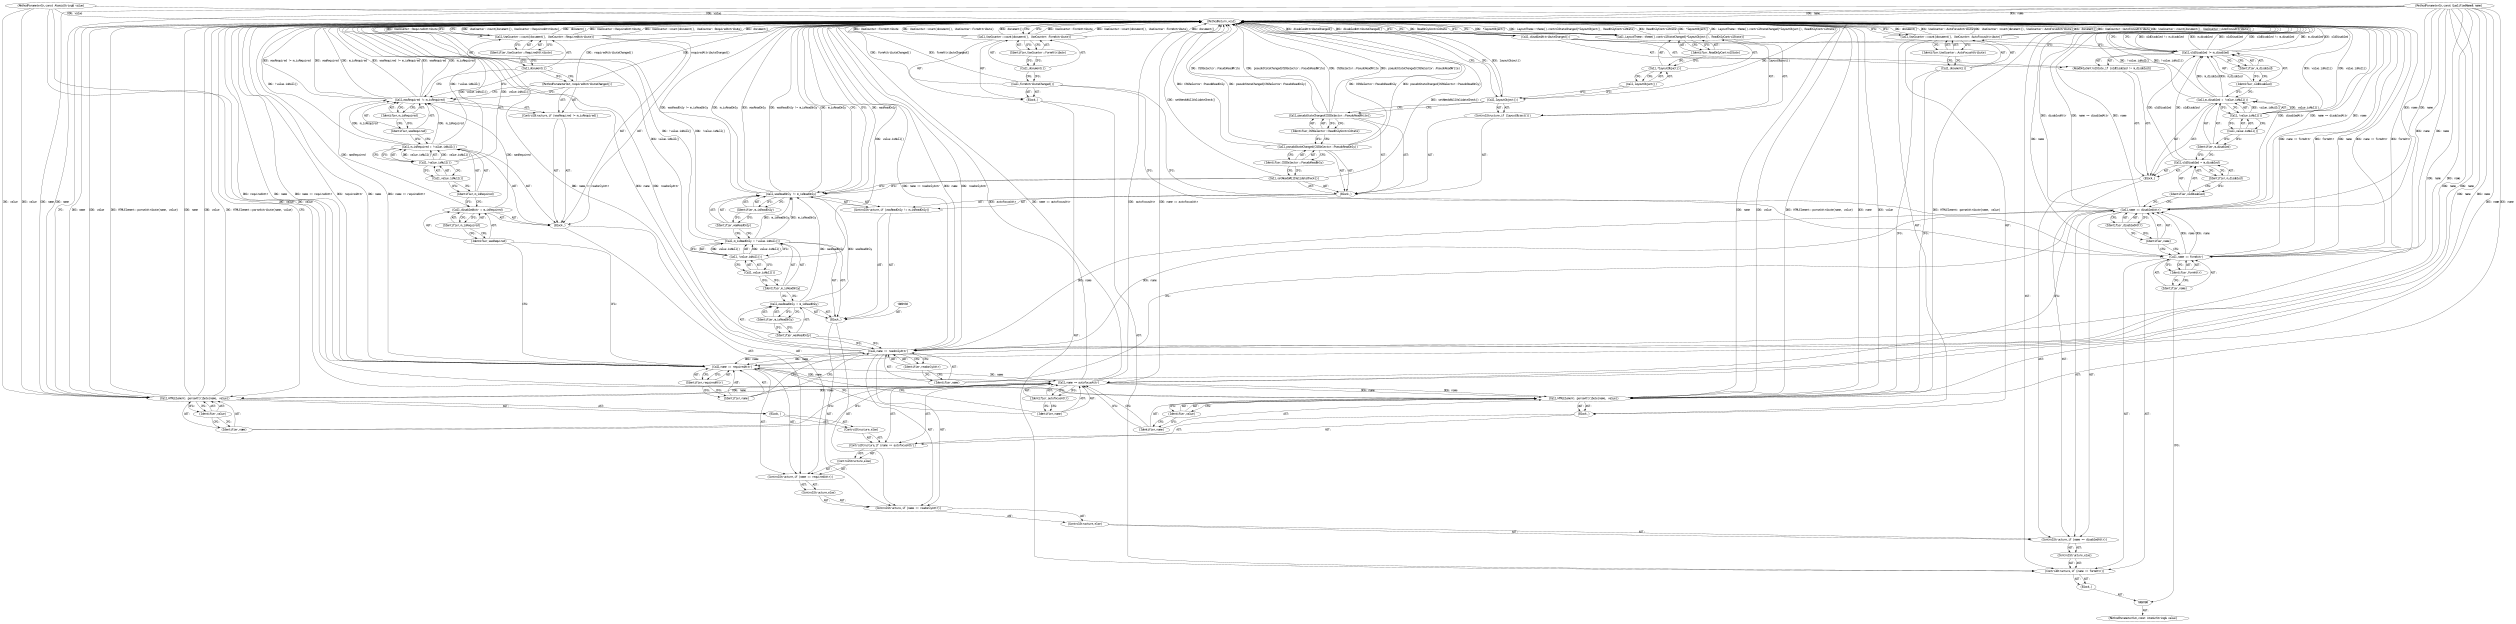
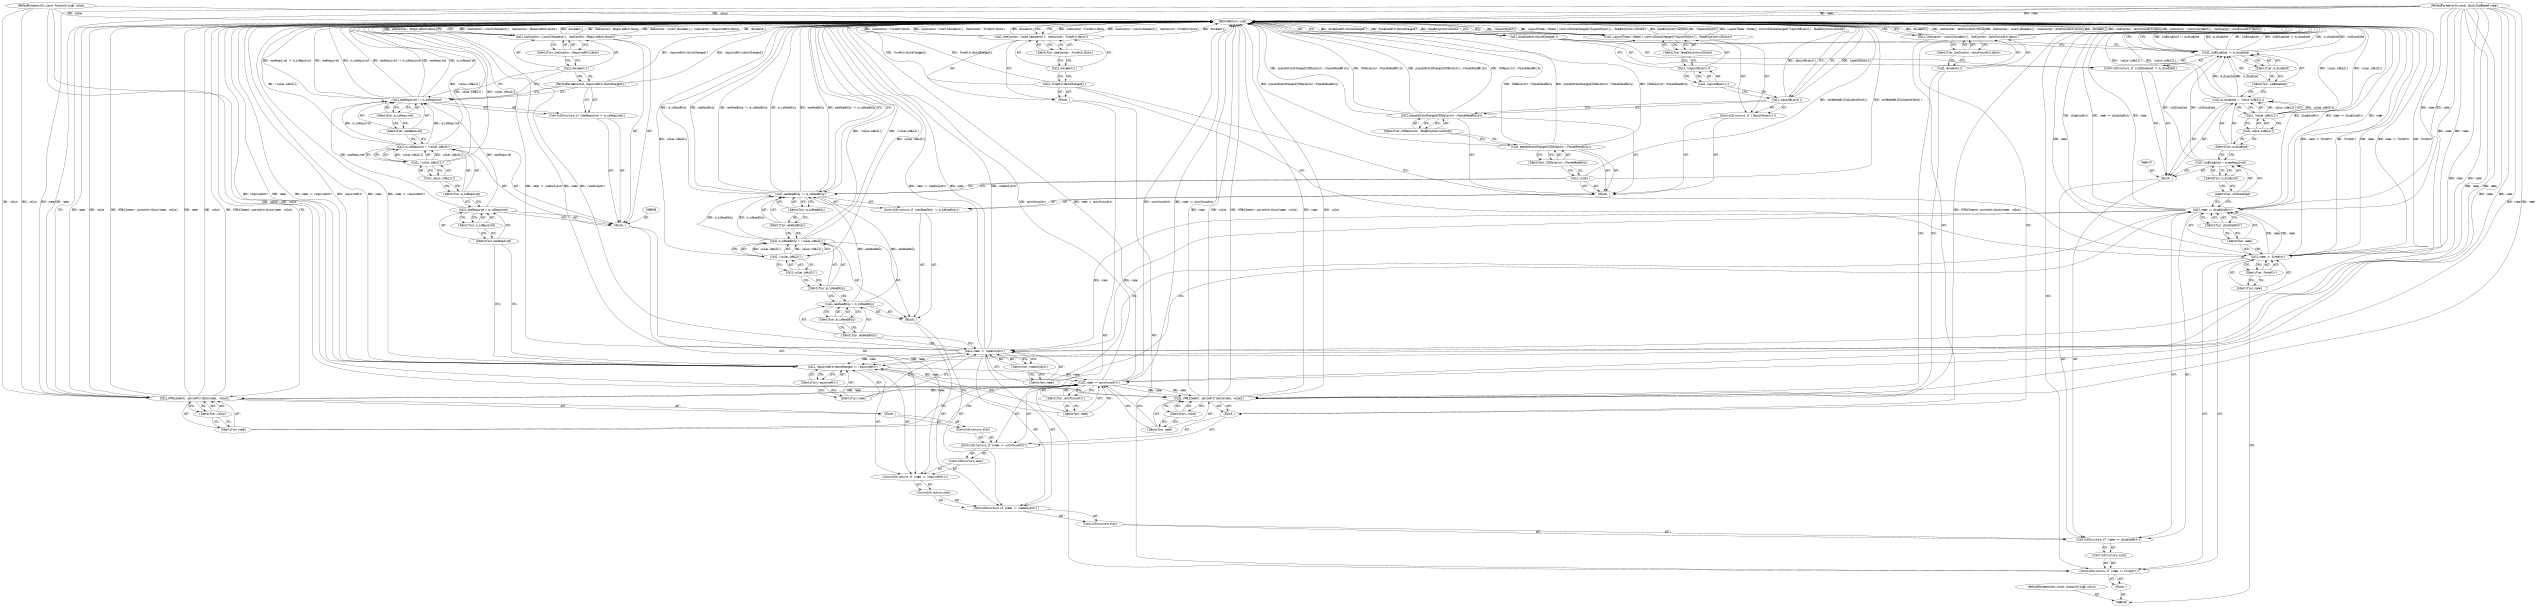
(2112, 69) -> (2140, 69)
none -> (2146, 163)
(2197, 163) -> (2220, 163)
(1294, 179) -> (1580, 179)
(477, 210) -> (483, 210)
none -> (651, 210)
(903, 304) -> none
(732, 367) -> (843, 367)
(2143, 610) -> (2093, 595)
